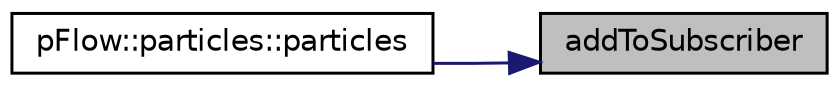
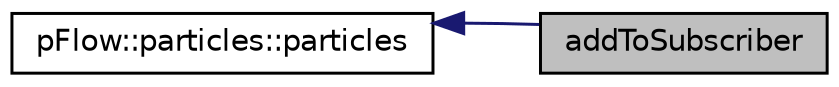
(471, 63) -> (502, 24)
